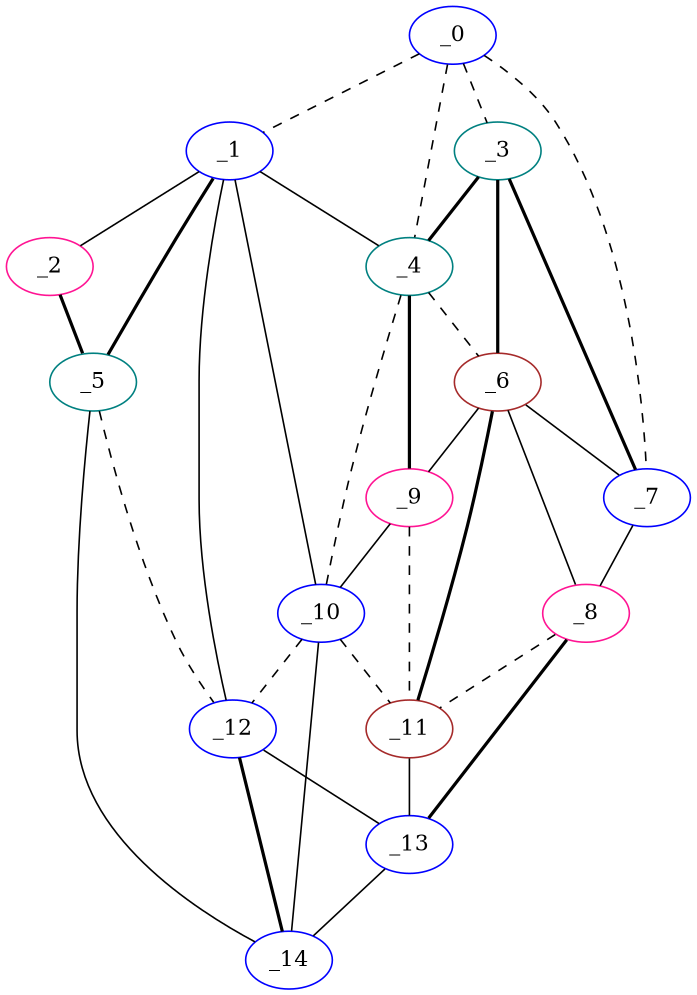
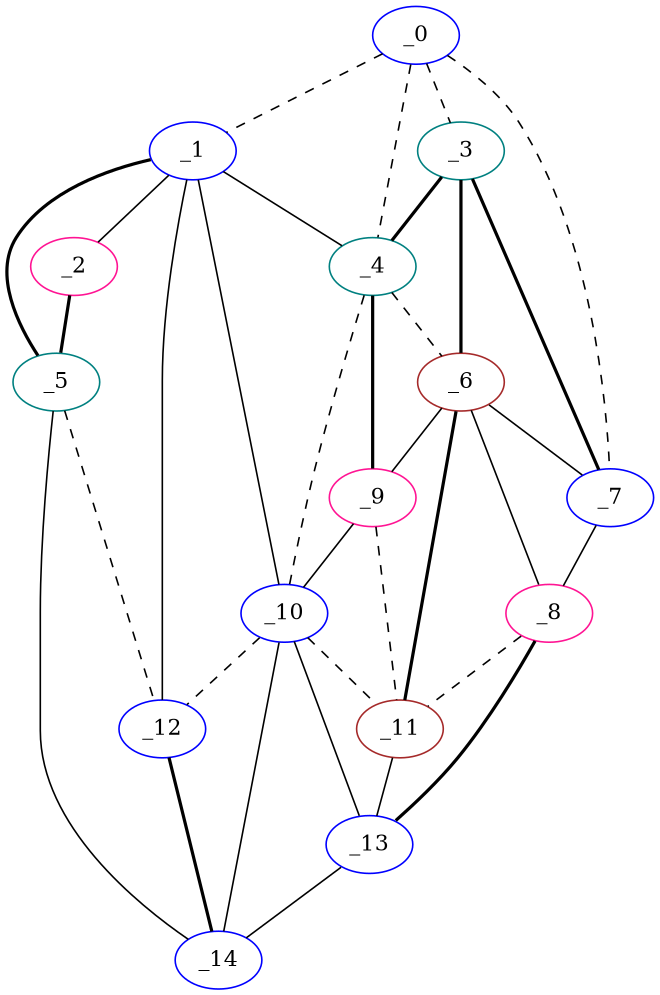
(321, 787) -> (327, 729)
